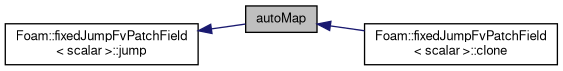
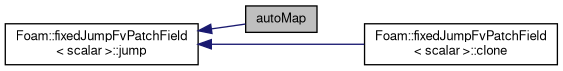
(348, 28) -> (288, 44)
